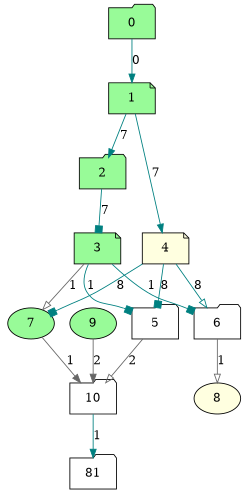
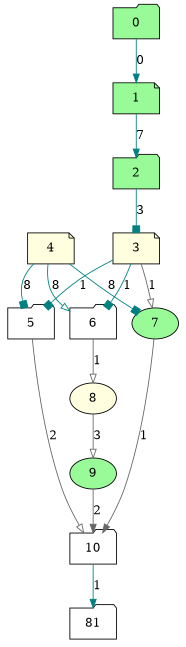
(148, 169) -> none
(105, 211) -> (141, 211)
(97, 248) -> (136, 248)
none -> (93, 432)
